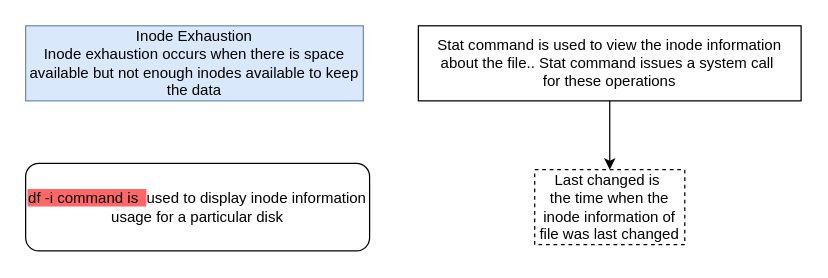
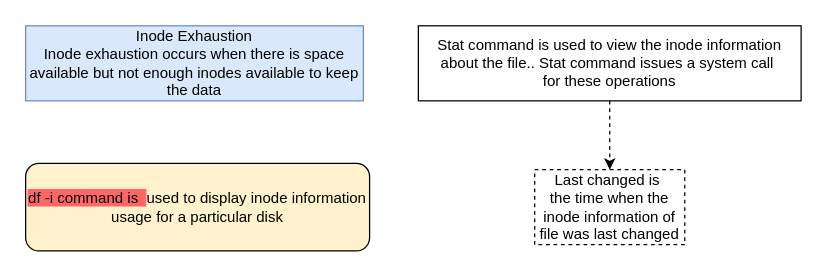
(609, 132) -> (609, 132)
(198, 207) -> (198, 207)
